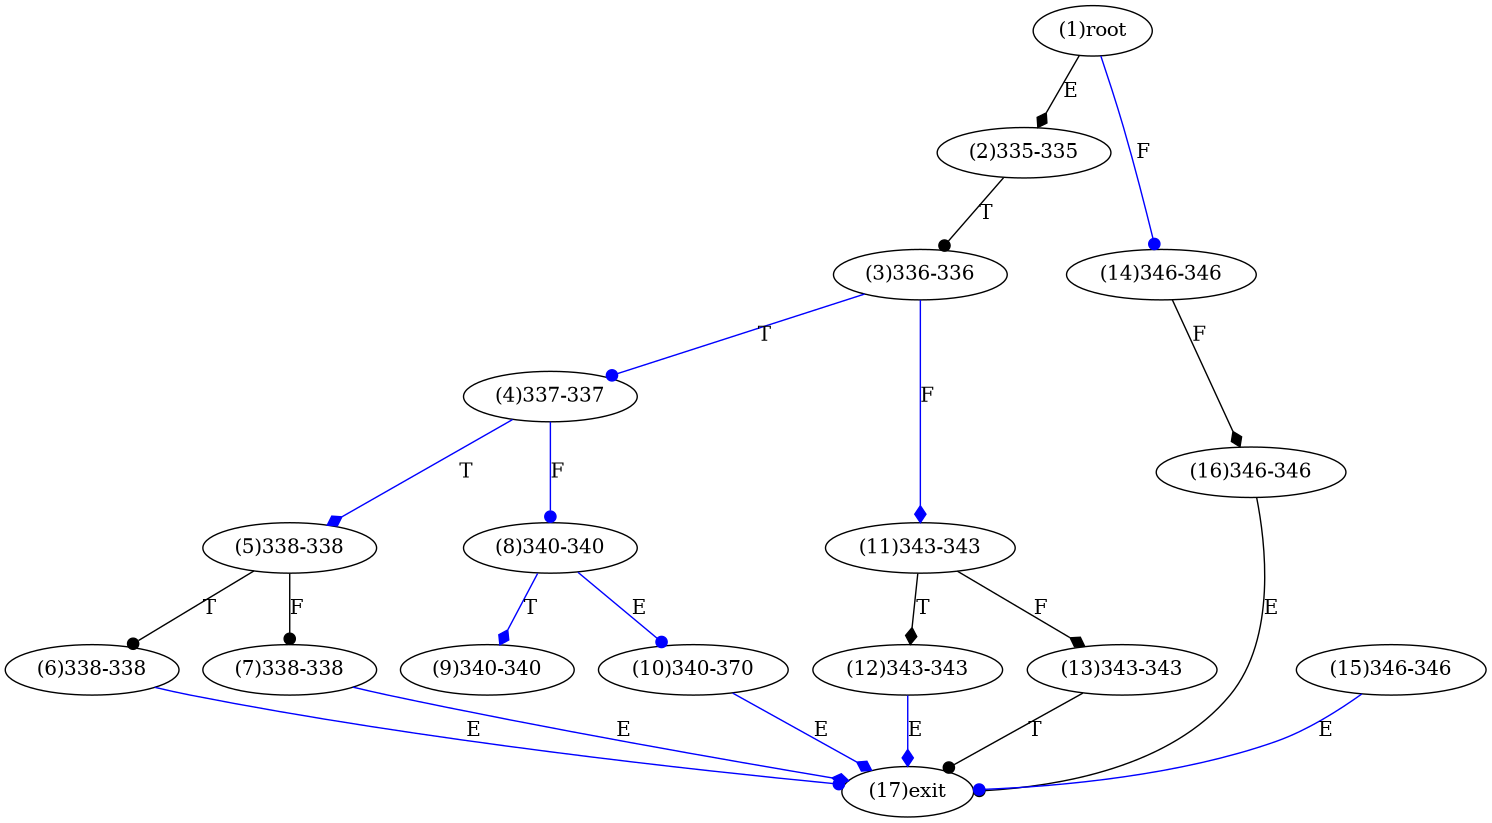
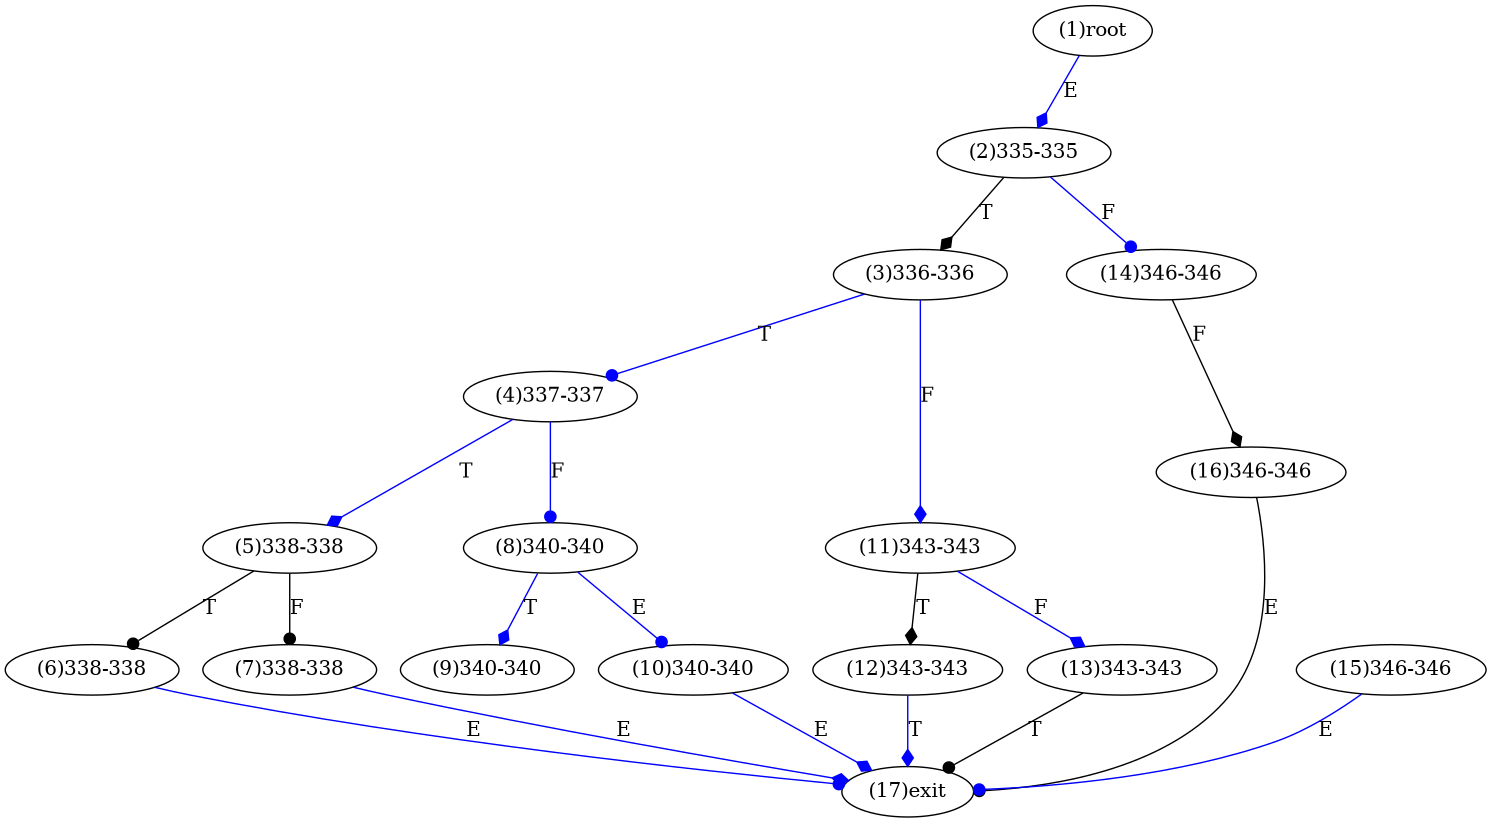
(1063, 84) -> (1063, 84)
(1129, 147) -> (1088, 210)
(976, 209) -> (976, 209)
(1014, 604) -> (1014, 604)
(693, 670) -> (693, 670)
(915, 731) -> (915, 731)
